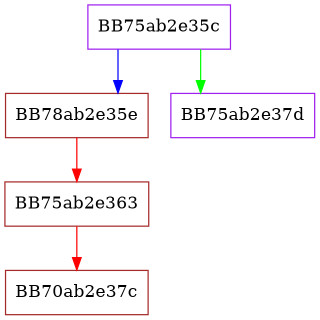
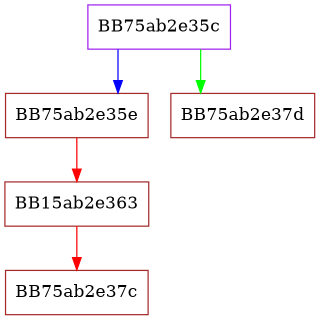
(77, 116) -> (77, 116)
(243, 116) -> (243, 116)
(77, 204) -> (77, 204)
(77, 293) -> (77, 293)
